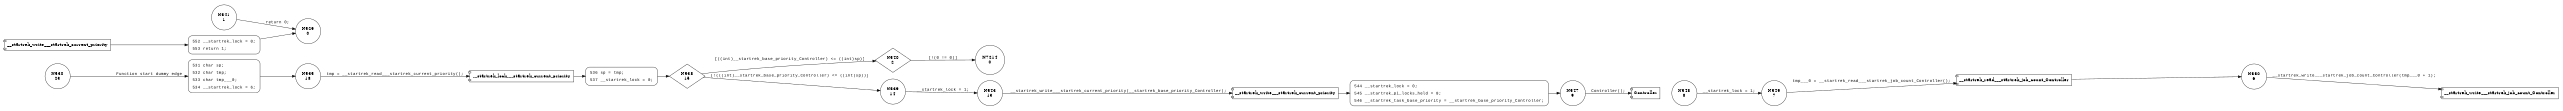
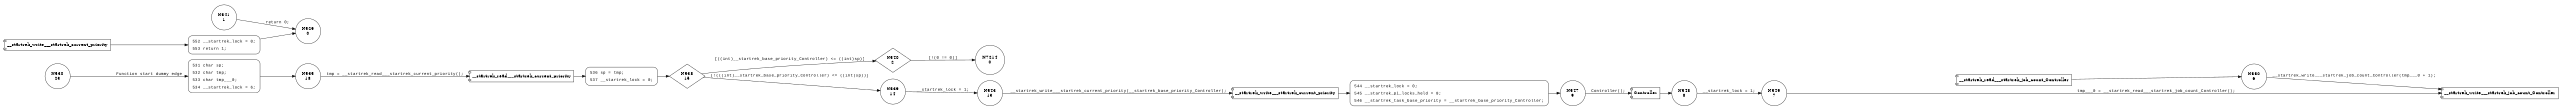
(522, 76) -> (522, 76)
(1870, 88) -> (2113, 93)
none -> (1664, 93)
